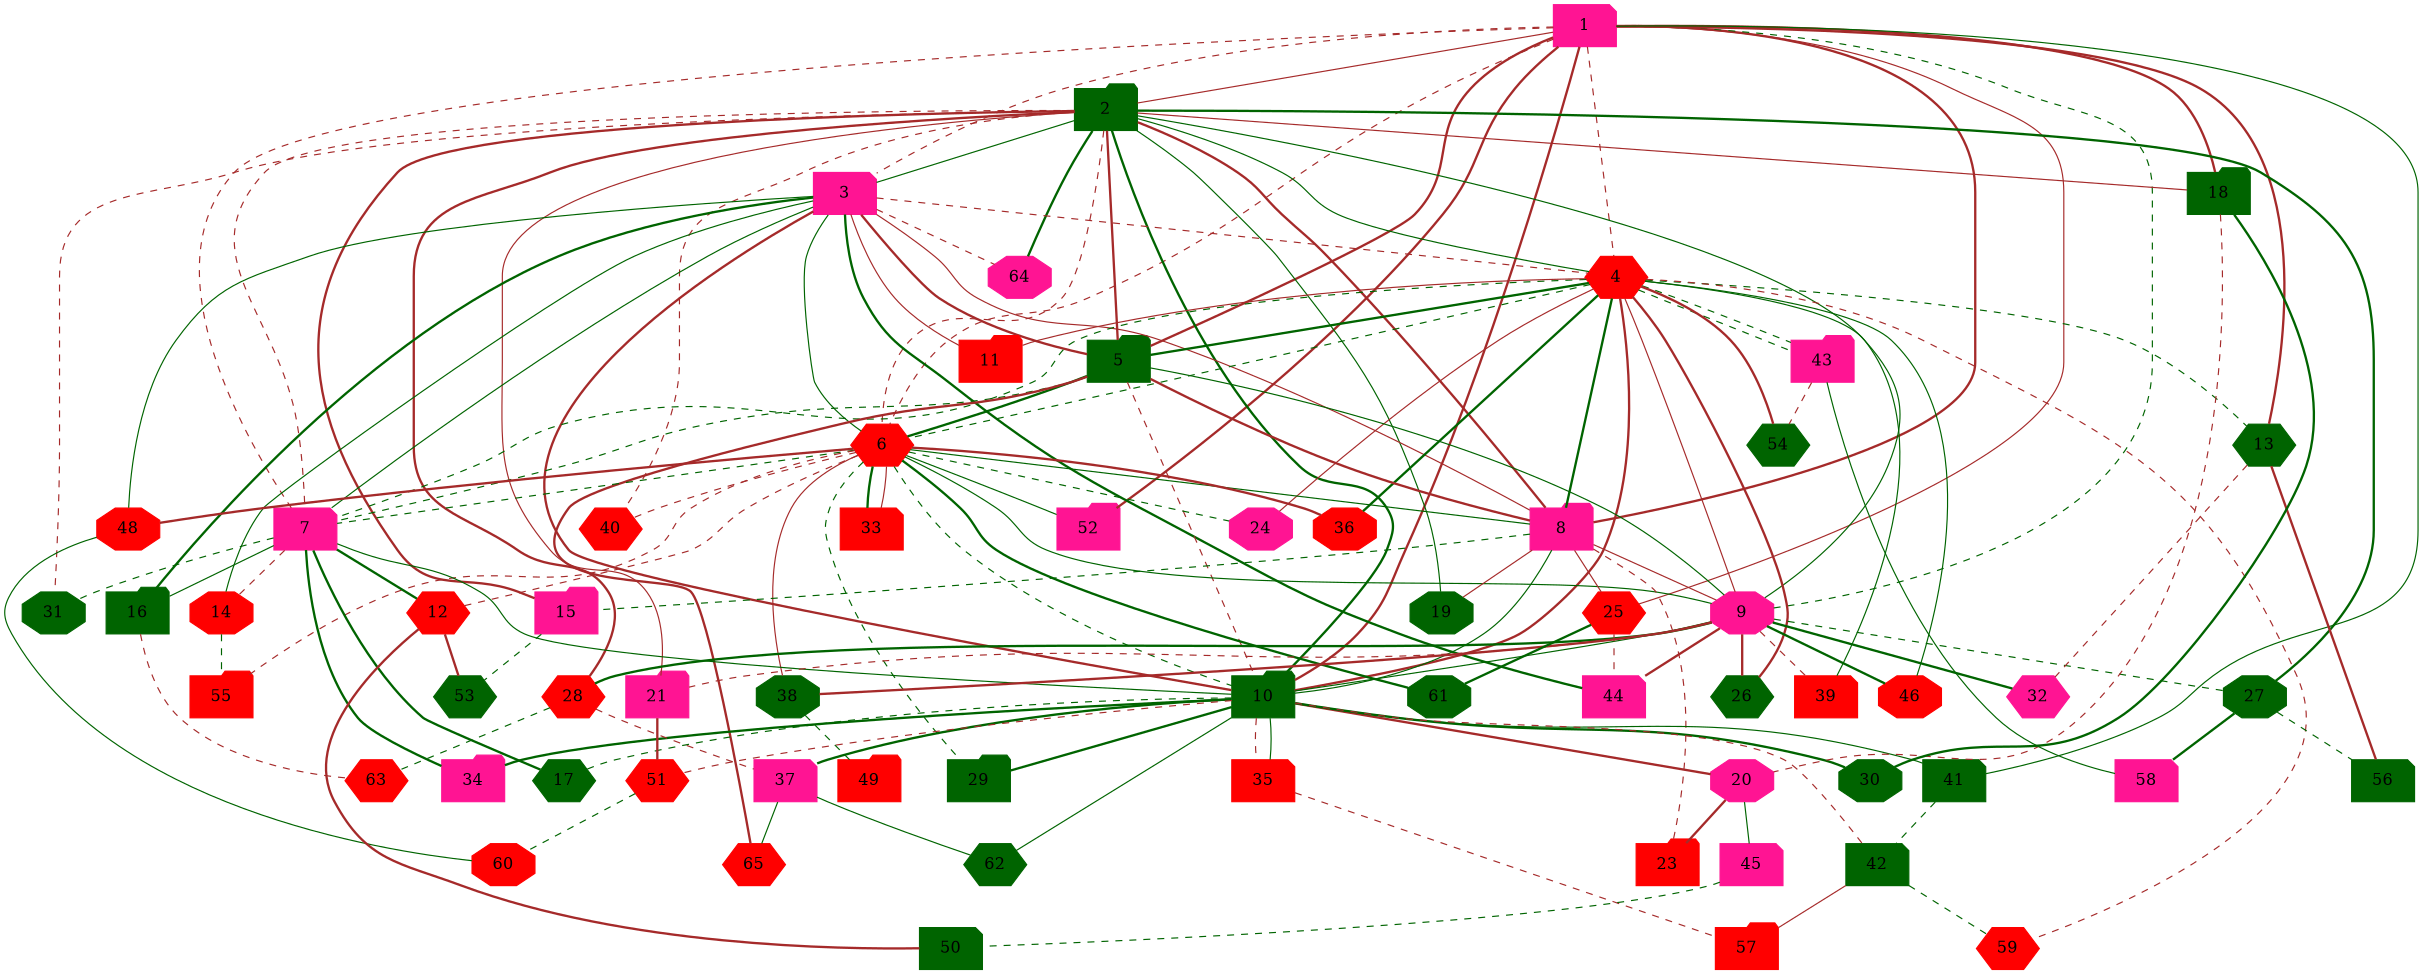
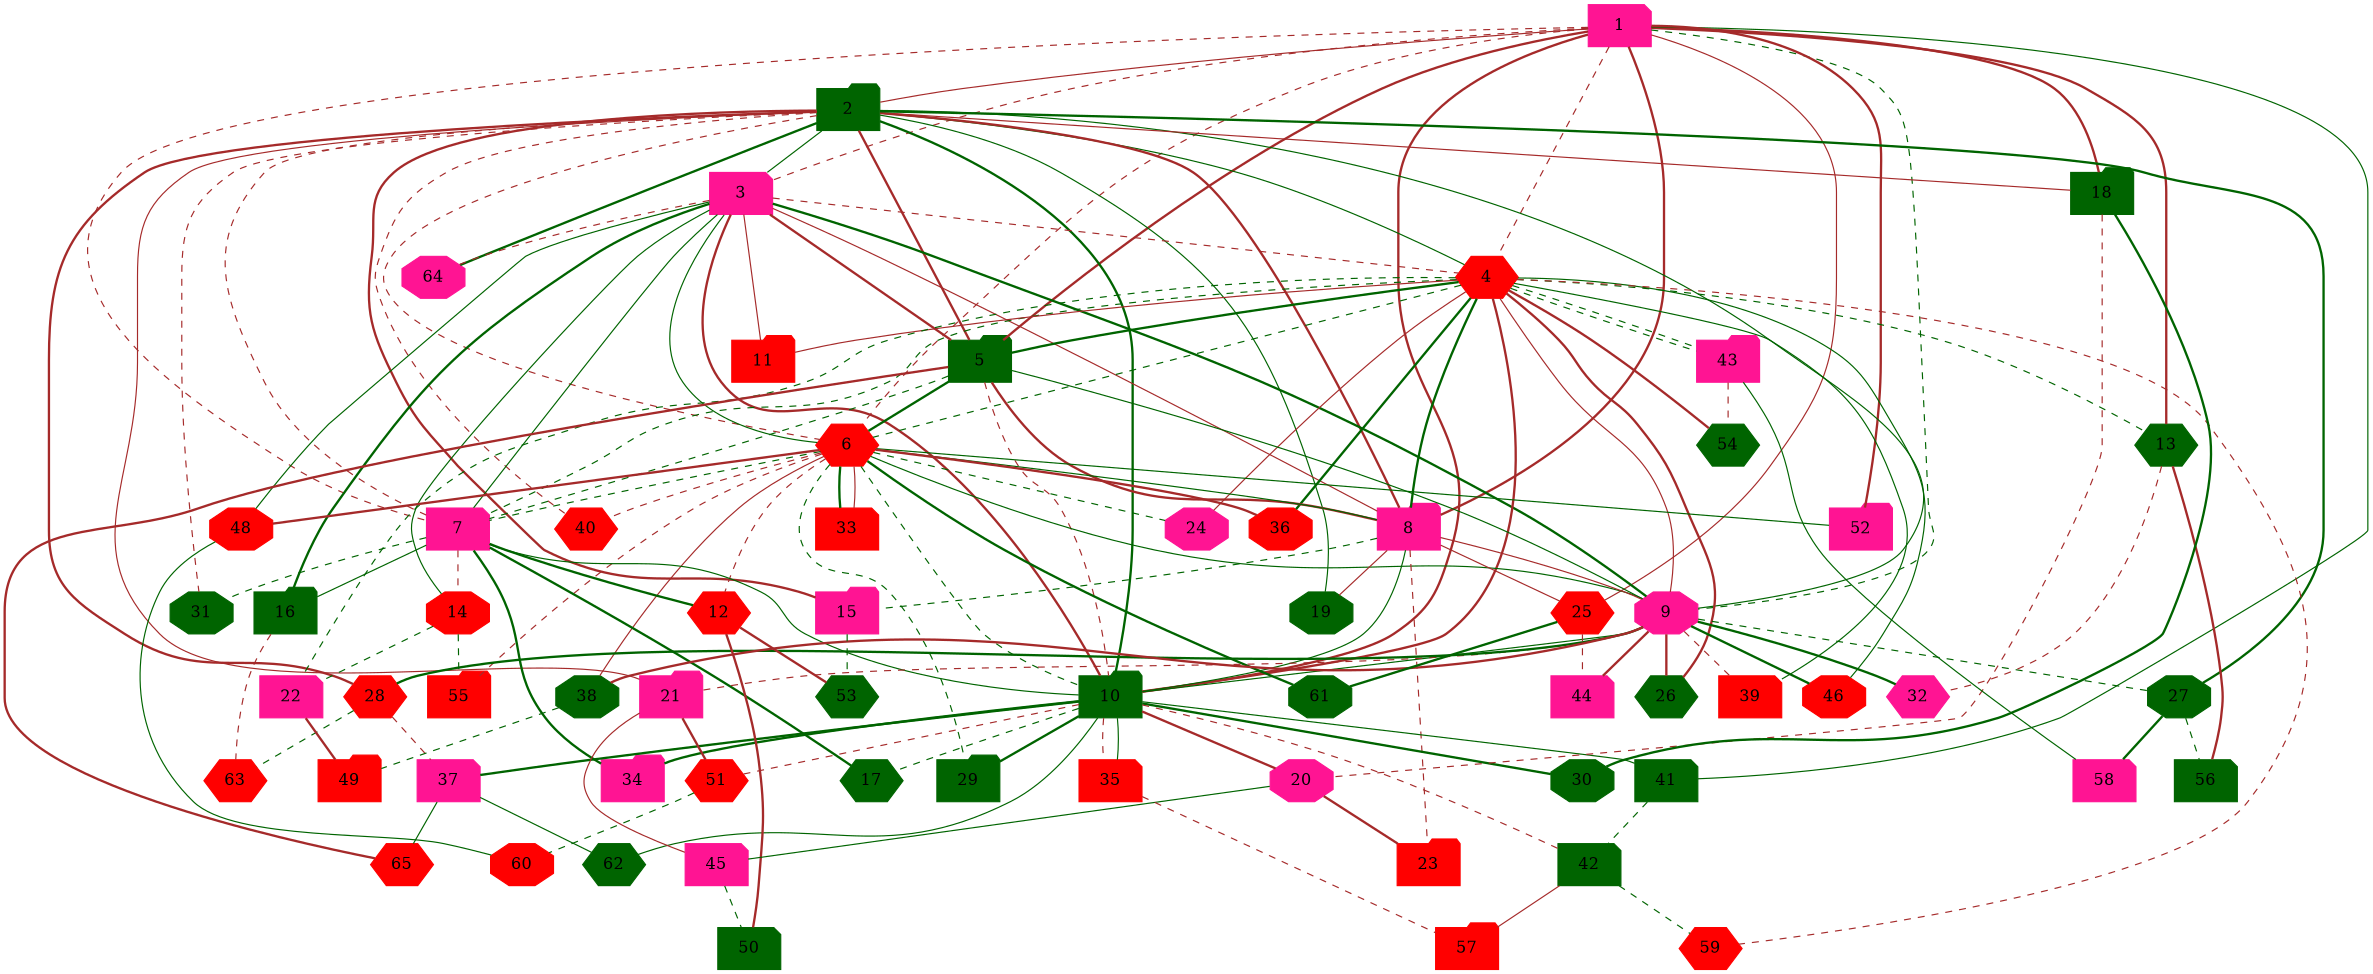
(1159, 518) -> (1225, 367)
none -> (291, 697)
none -> (589, 799)
